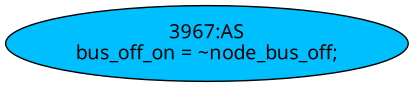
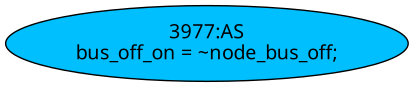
(207, 43) -> (207, 43)
